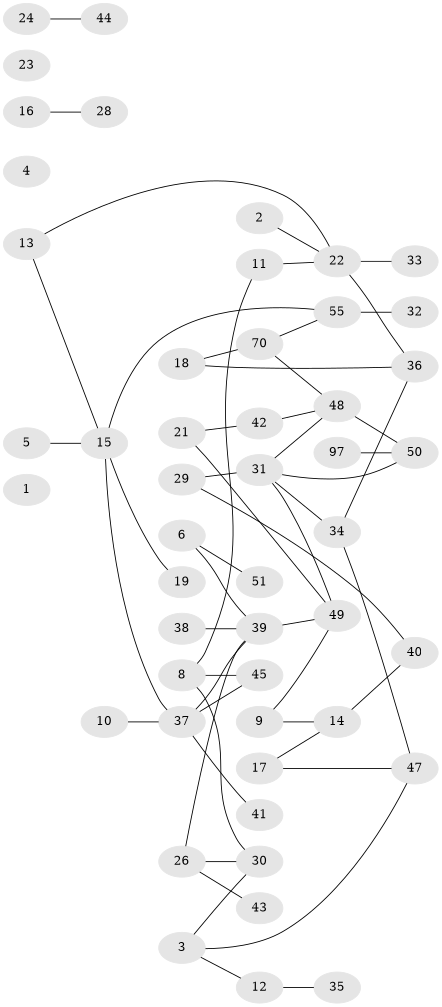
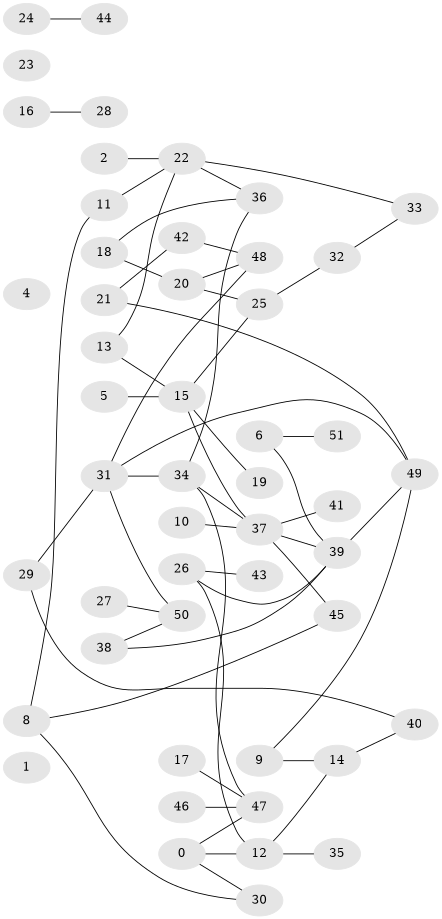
none -> (376, 233)
(337, 312) -> (260, 304)
(260, 344) -> (182, 285)
(376, 430) -> (143, 632)
(337, 453) -> (104, 602)
none -> (221, 503)
(298, 745) -> (301, 809)
none -> (182, 807)
(221, 862) -> (222, 698)
(182, 948) -> (182, 854)
